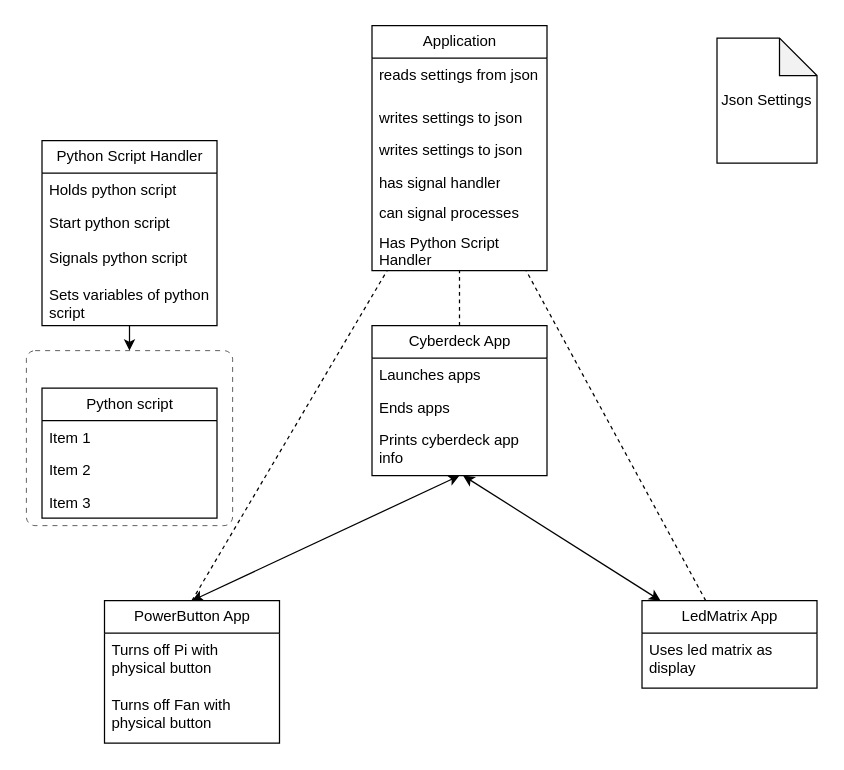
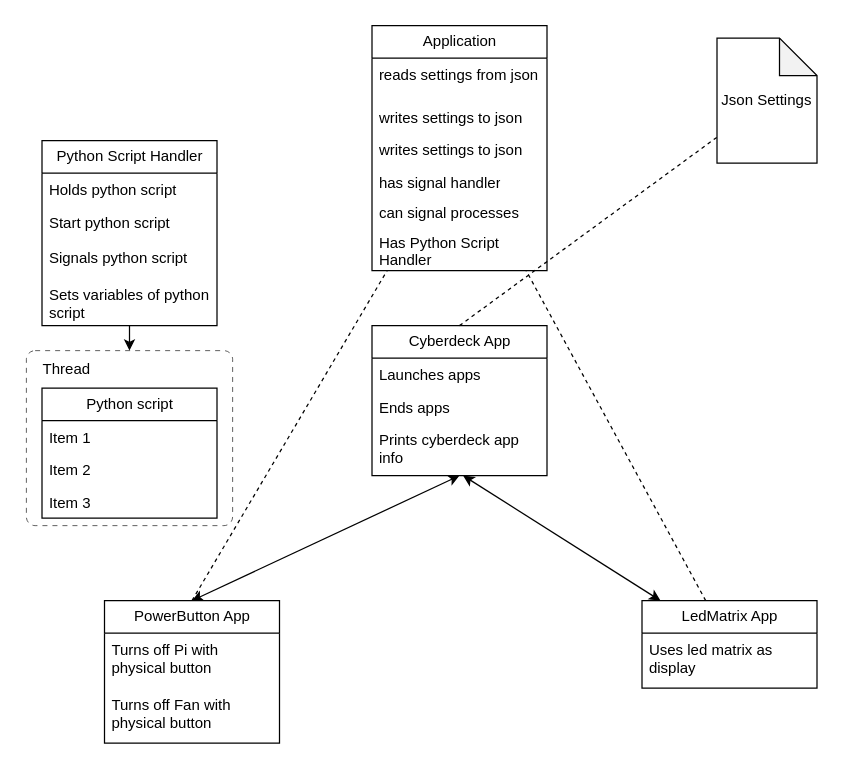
(459, 297) -> (589, 231)
none -> (67, 369)
